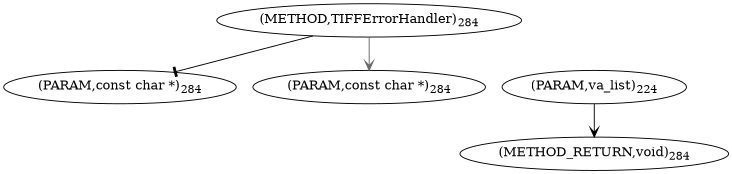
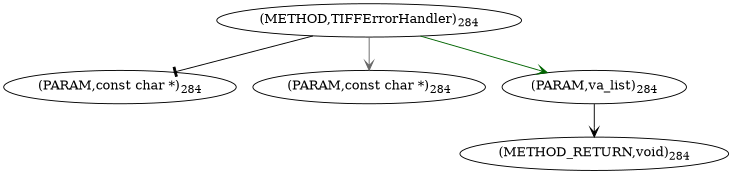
none -> (479, 53)
(647, 86) -> (647, 86)
